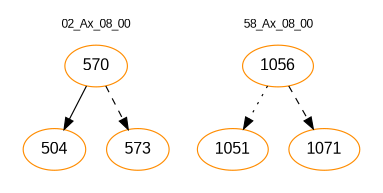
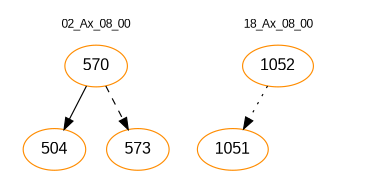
(279, 25) -> (279, 25)
(278, 66) -> (278, 66)
(324, 149) -> none
